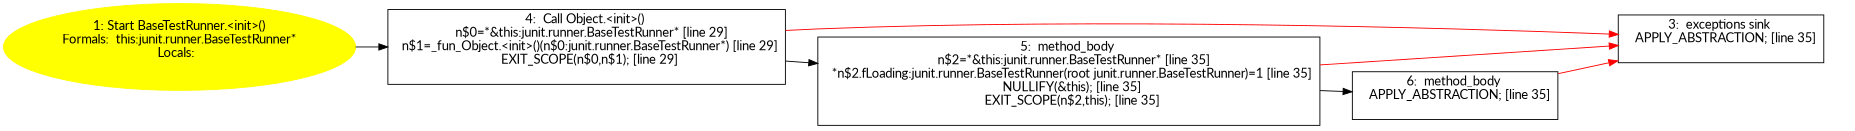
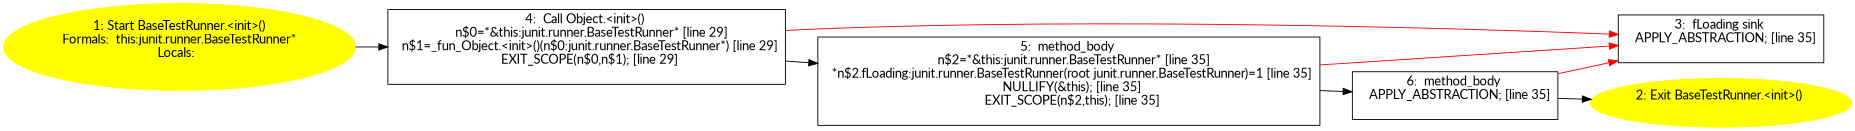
(1721, 39) -> (1721, 39)
none -> (1721, 103)
